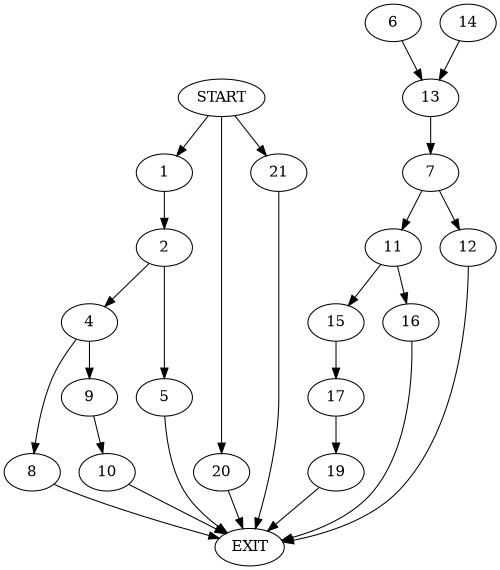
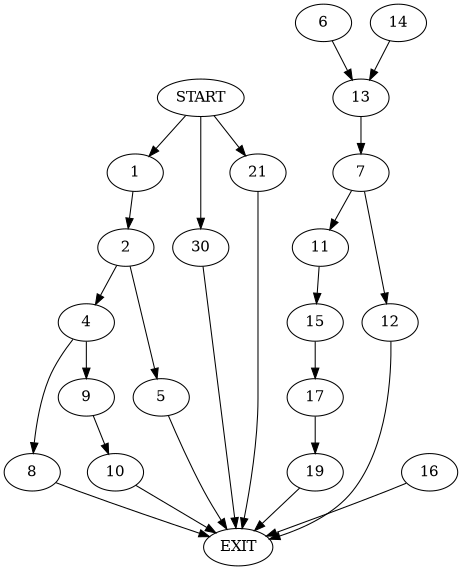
(401, 280) -> none
(222, 472) -> (201, 248)
